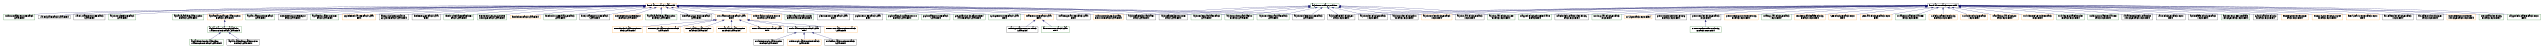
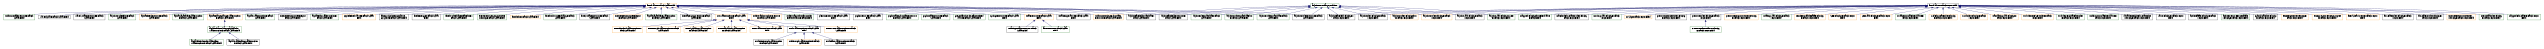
none -> (154, 17)
(1404, 17) -> (1404, 17)
